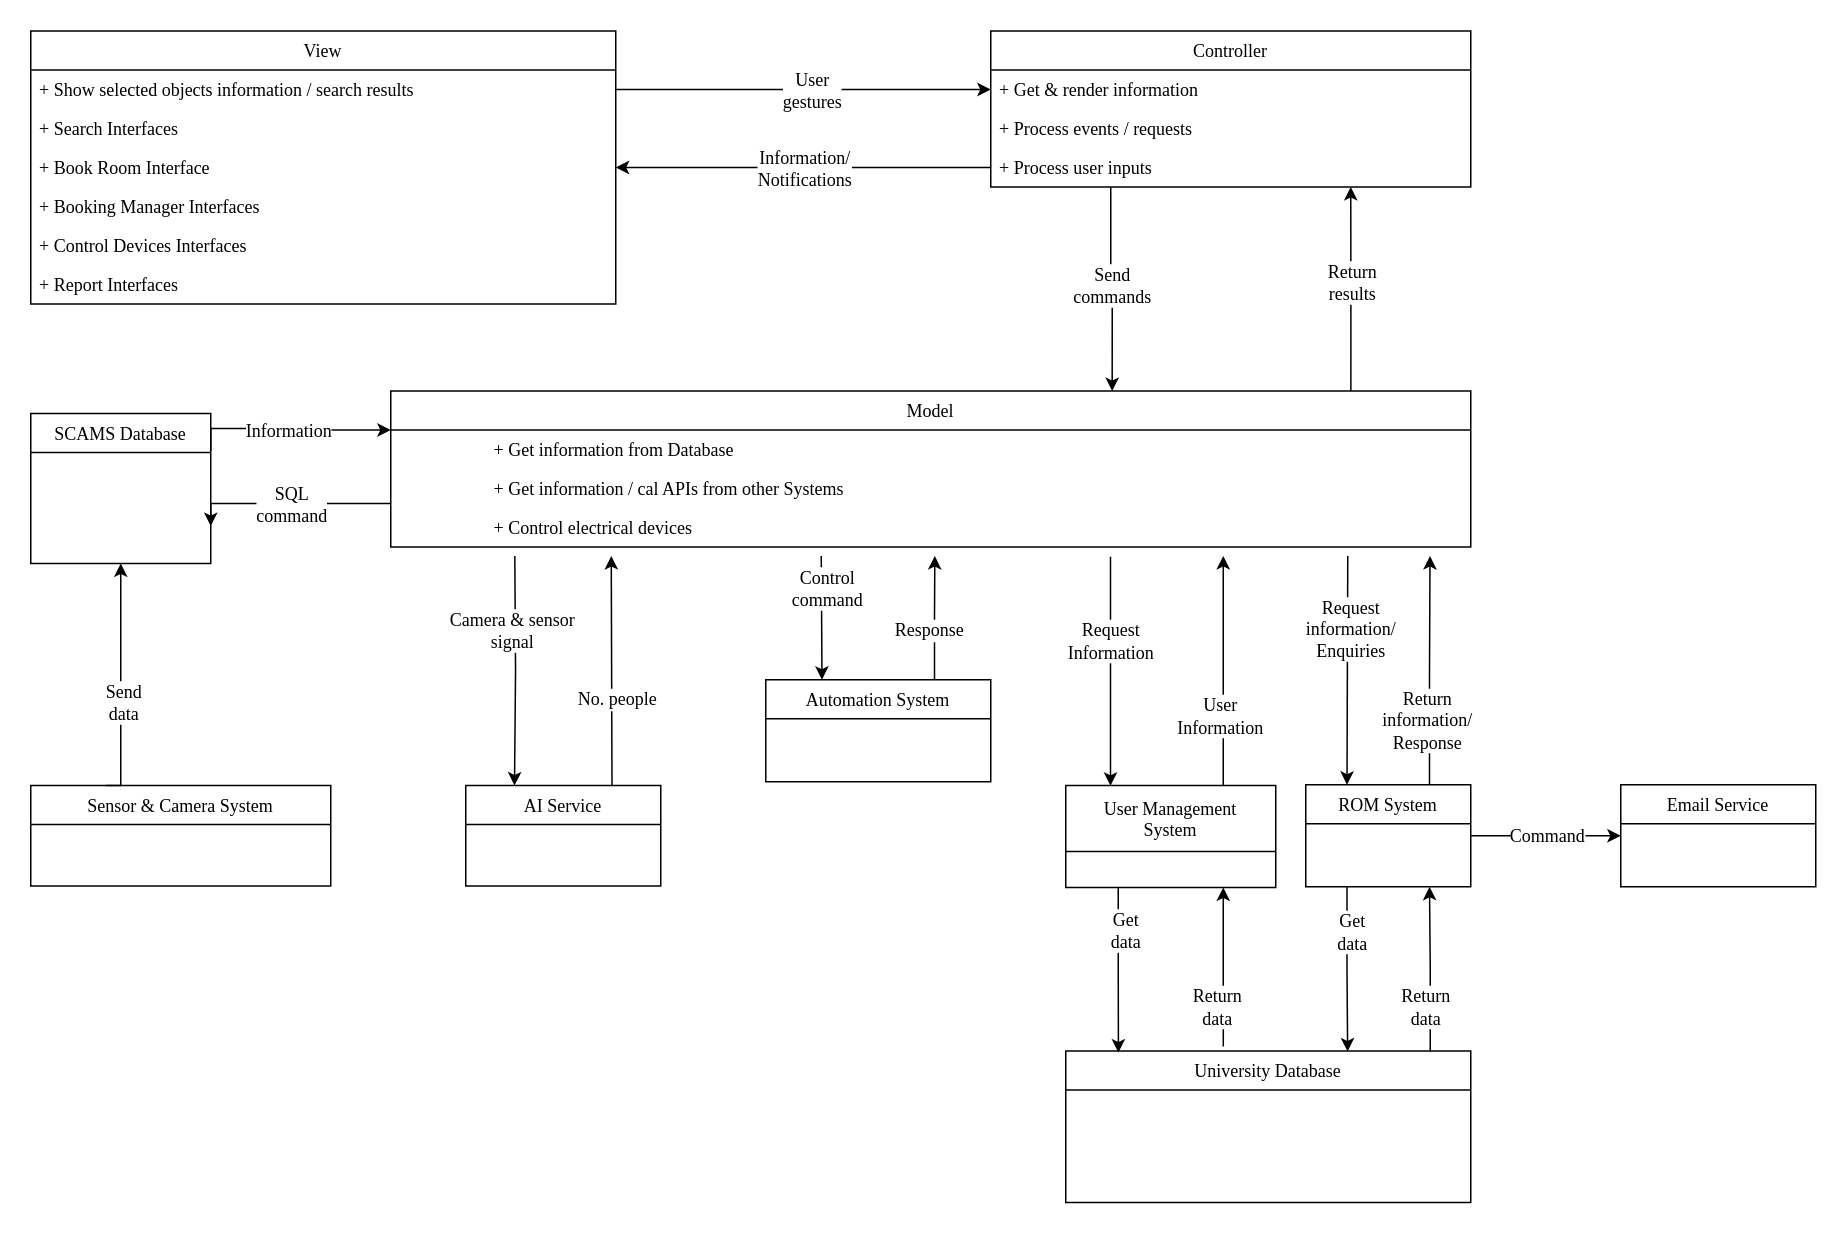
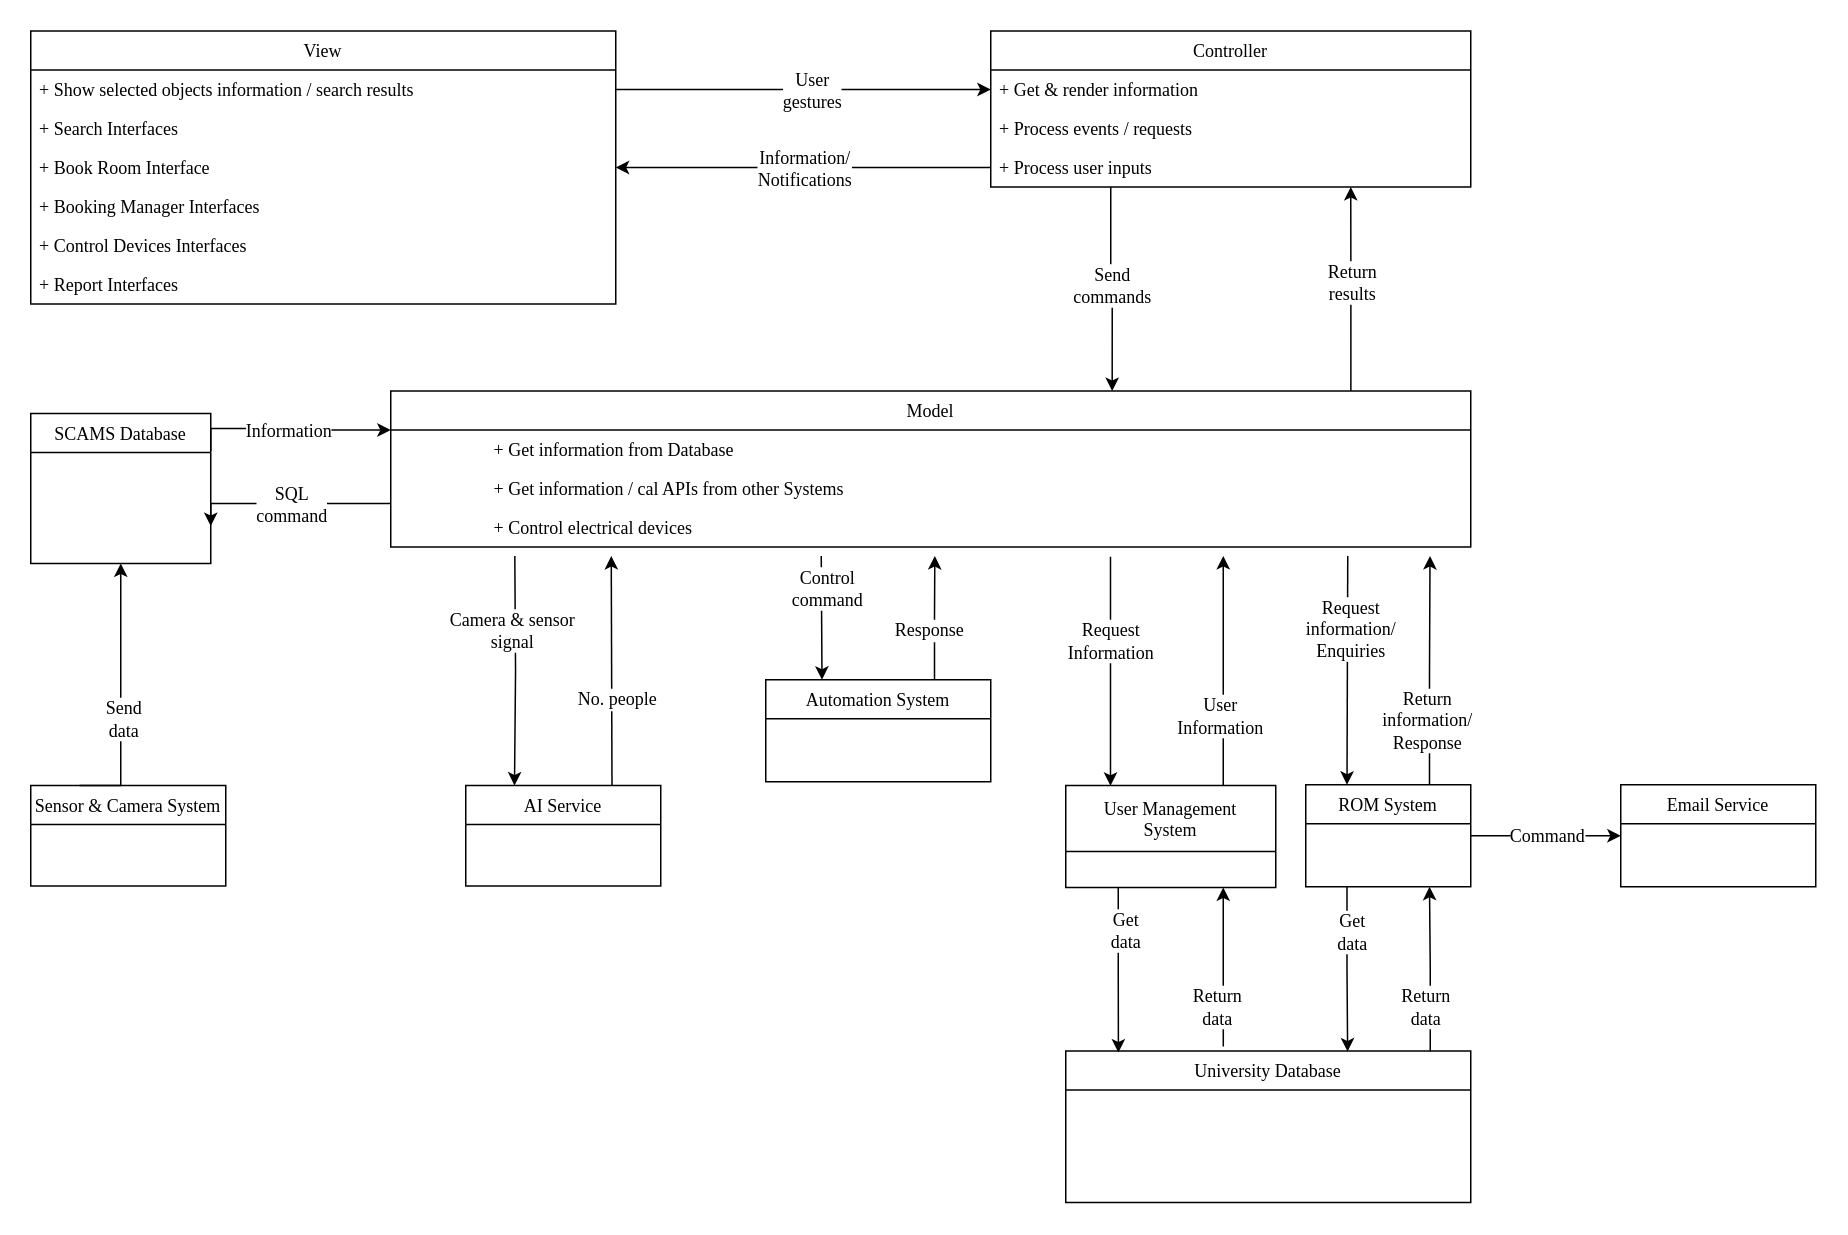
(181, 836) -> (128, 836)
